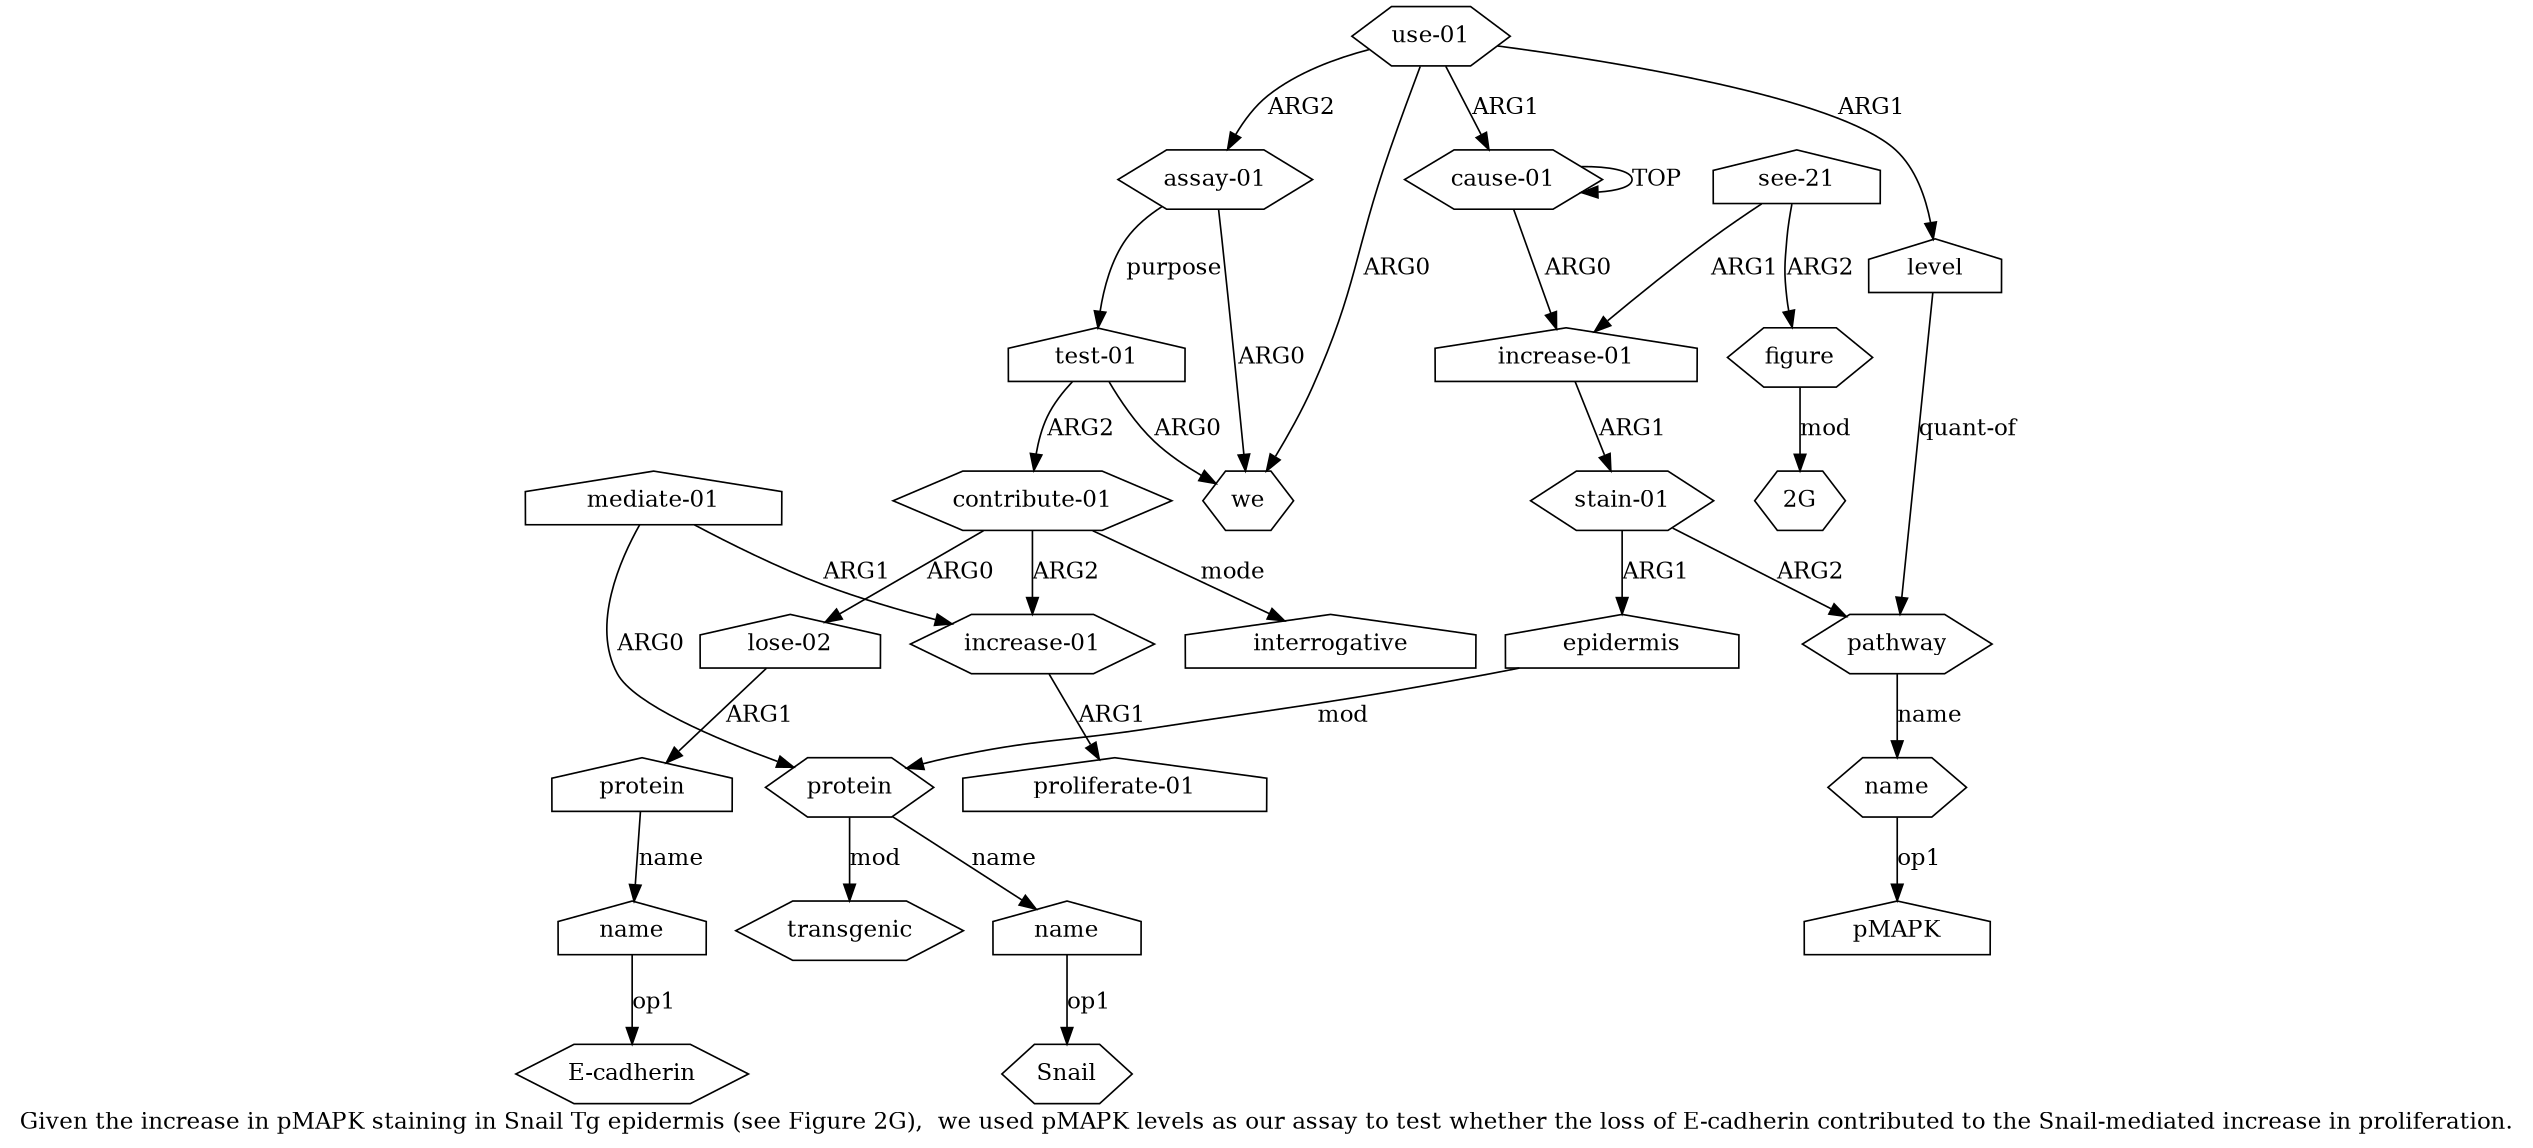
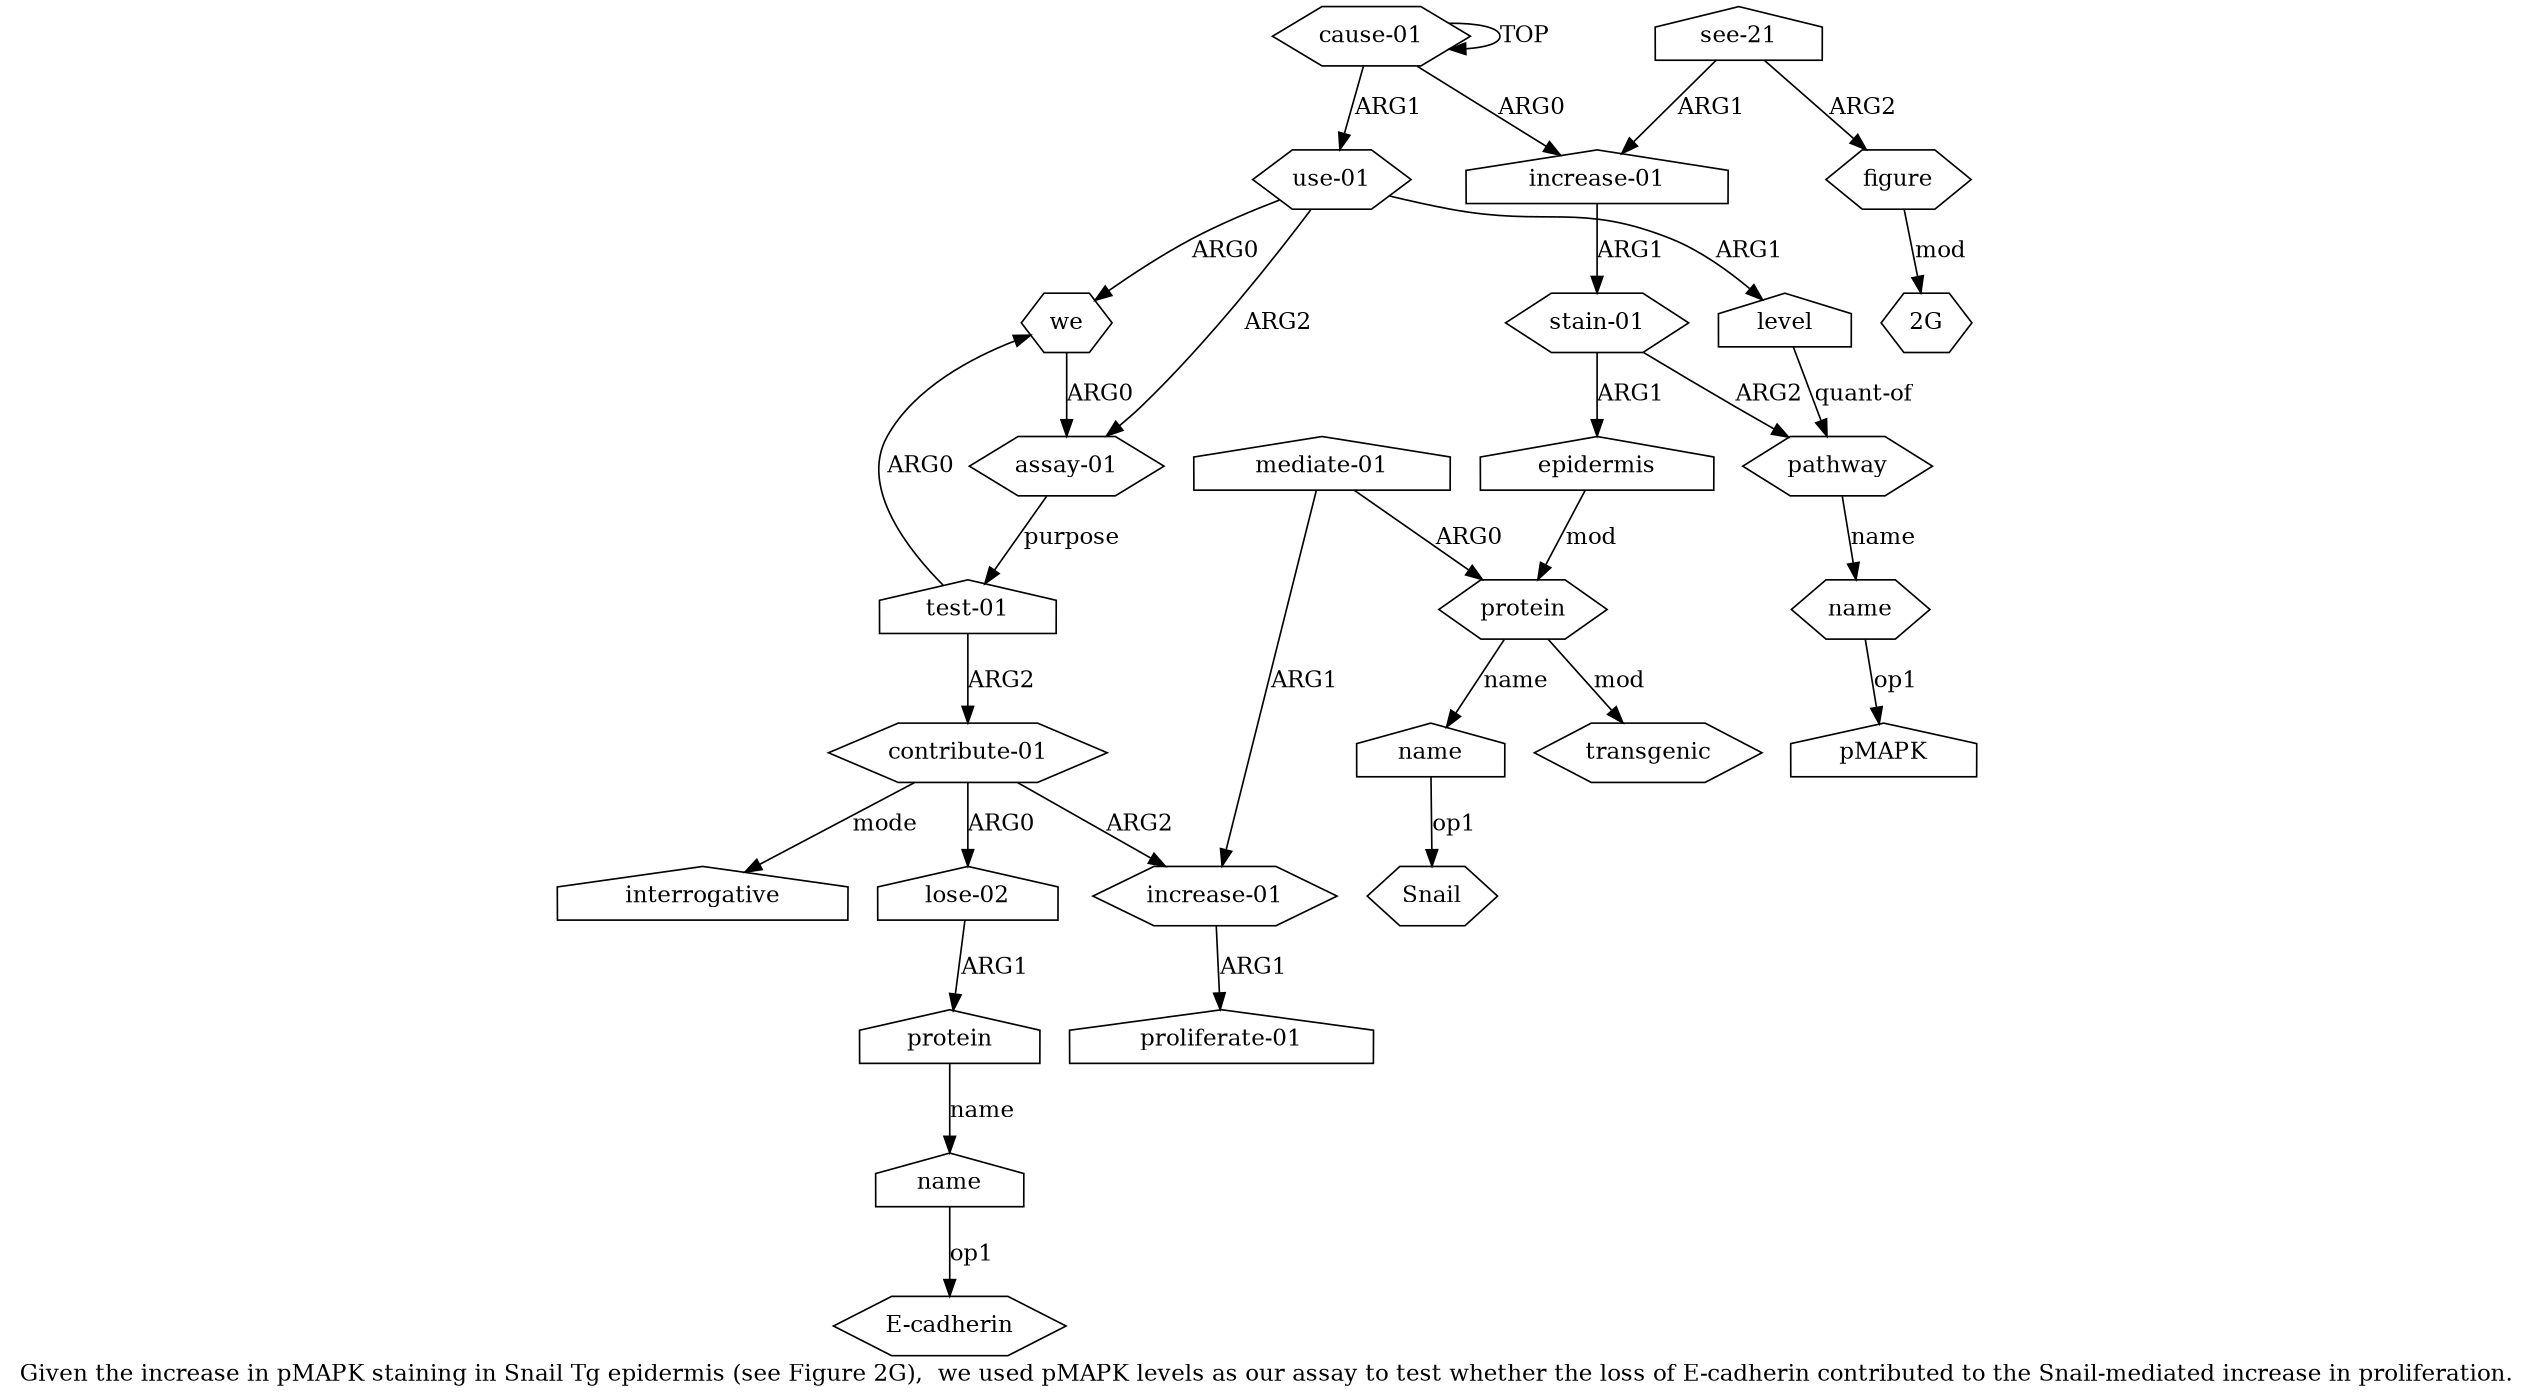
(1464, 101) -> (1354, 100)
(1232, 332) -> (1067, 386)
